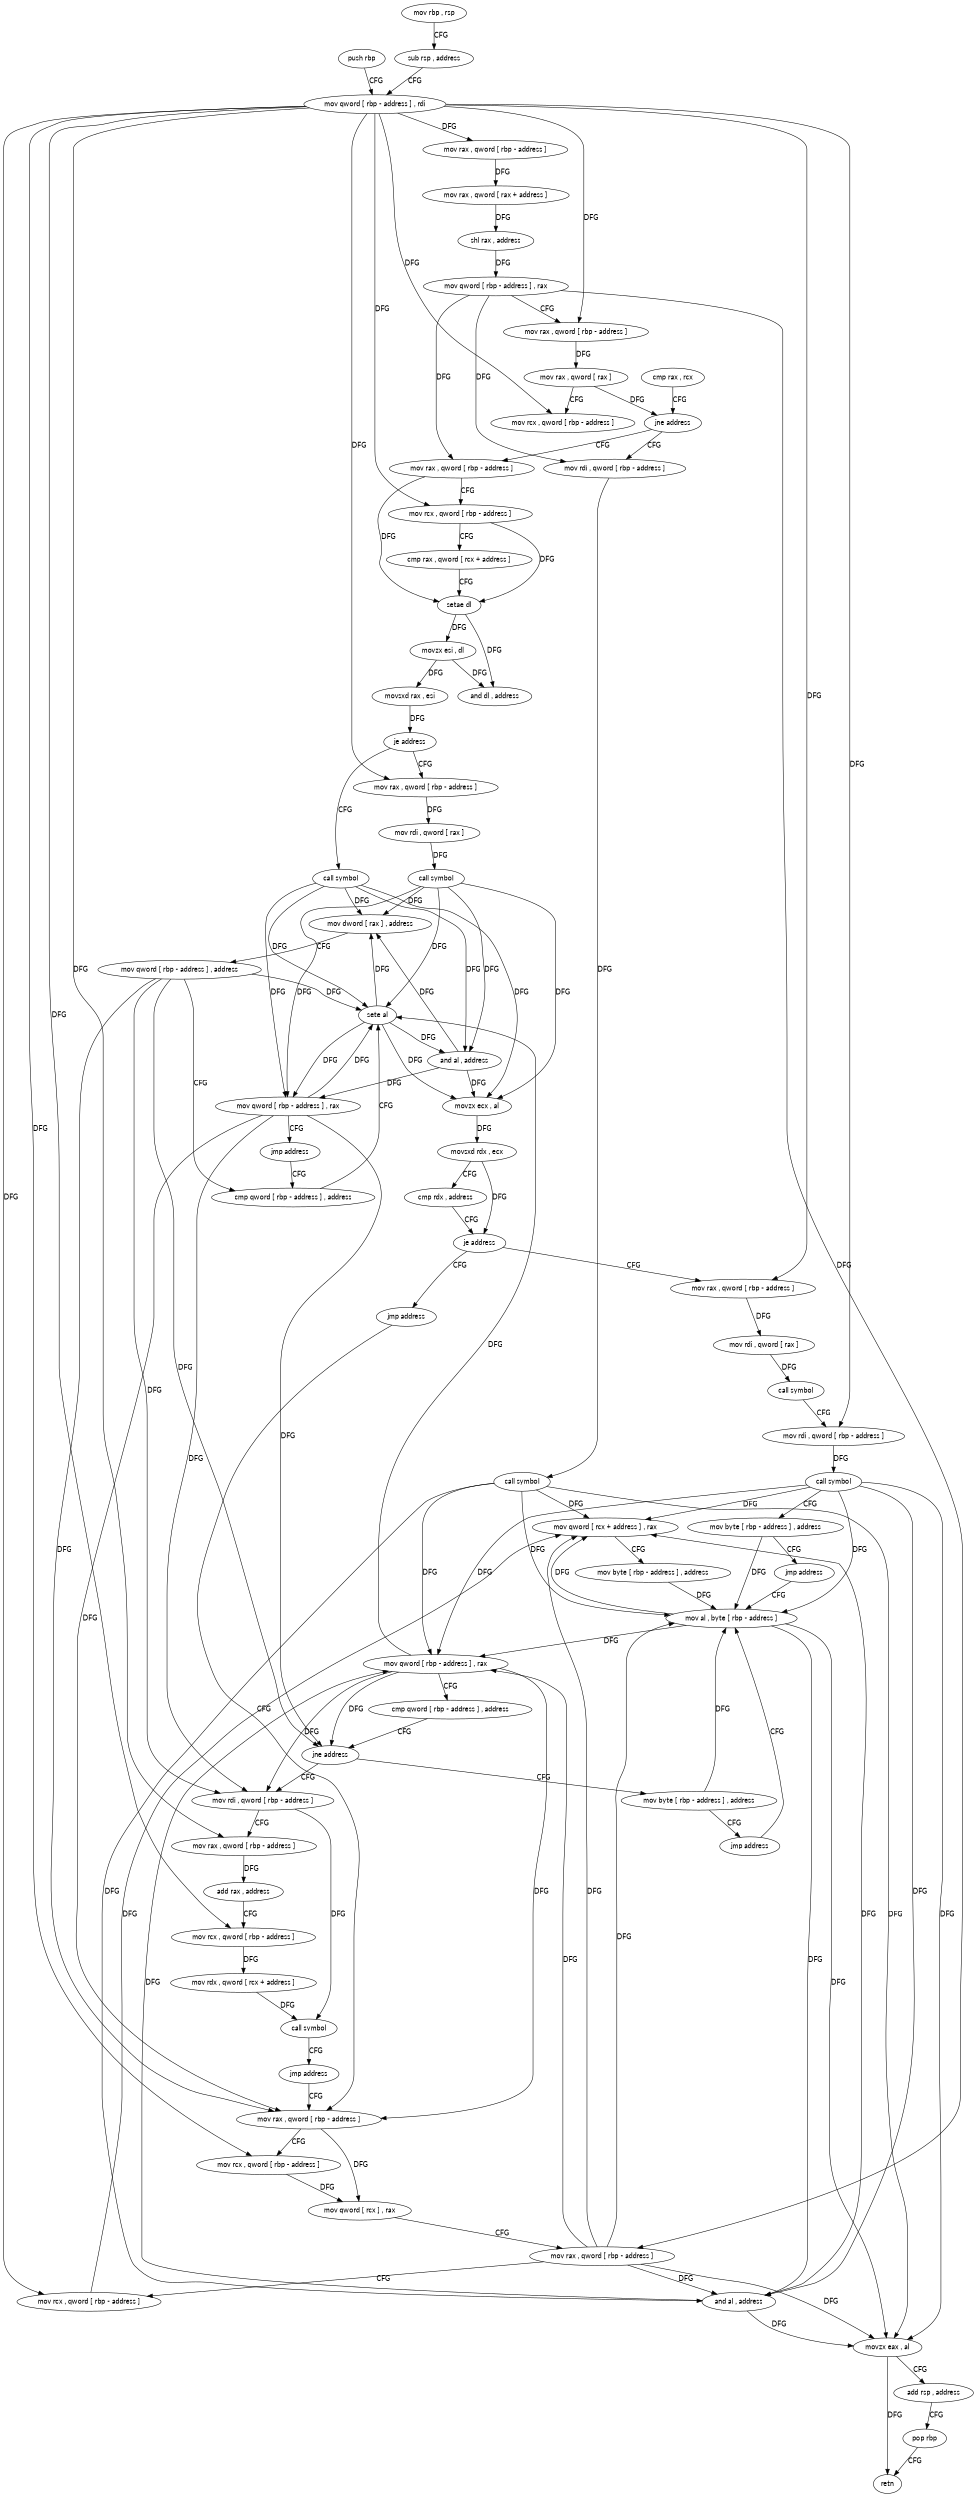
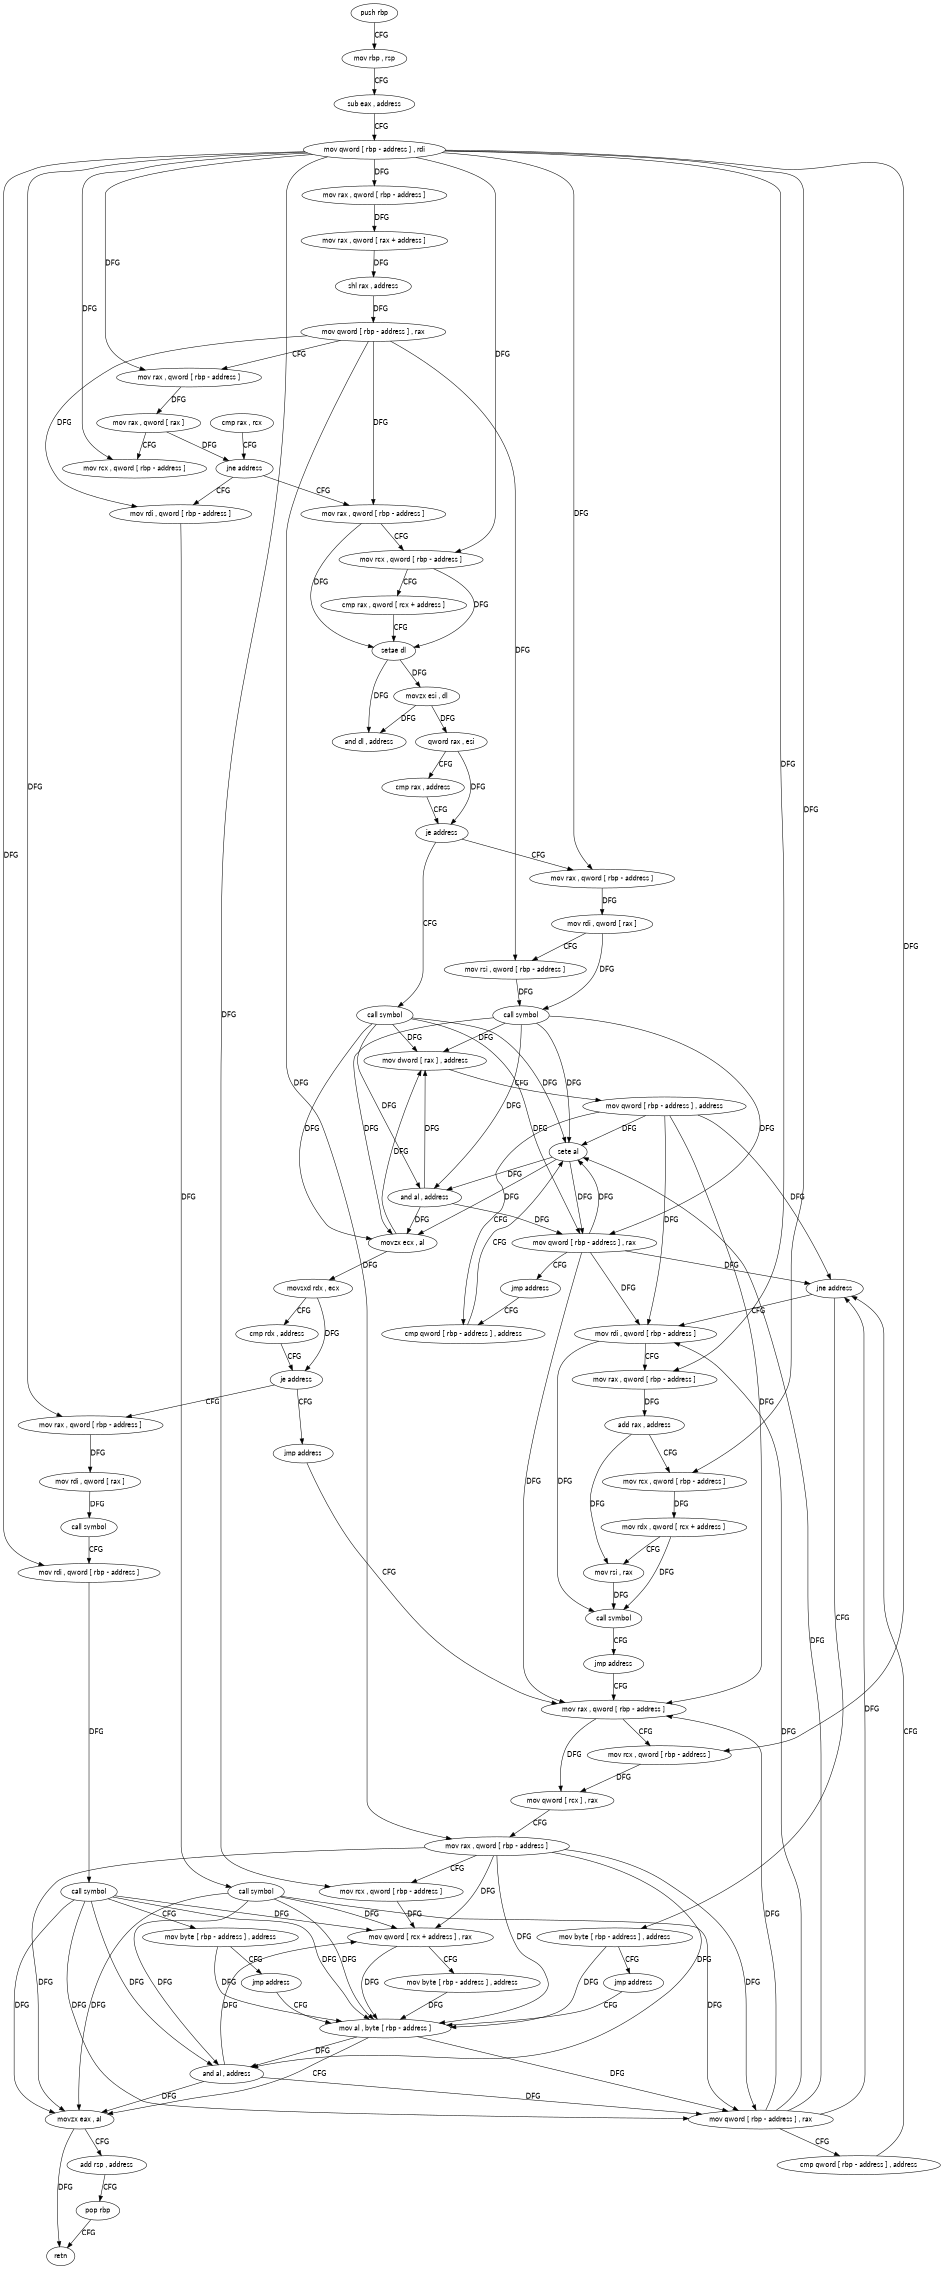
(434, 59) -> (374, 104)
(368, 79) -> (374, 33)
(410, 696) -> (451, 742)
none -> (423, 788)
none -> (515, 970)
(374, 972) -> (391, 1154)
none -> (614, 1573)
(584, 1598) -> (364, 1974)
(839, 1983) -> (320, 2074)
